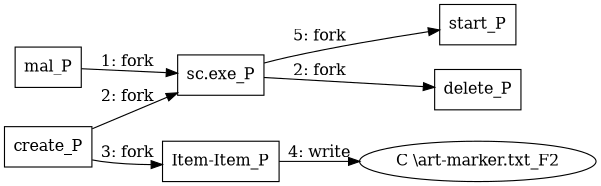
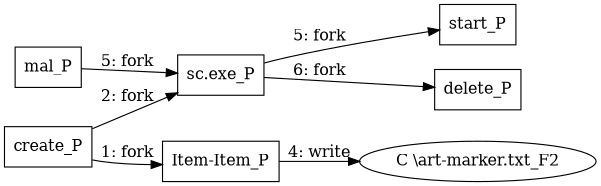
(127, 62) -> (127, 62)
(319, 71) -> (319, 71)
(127, 153) -> (127, 153)
